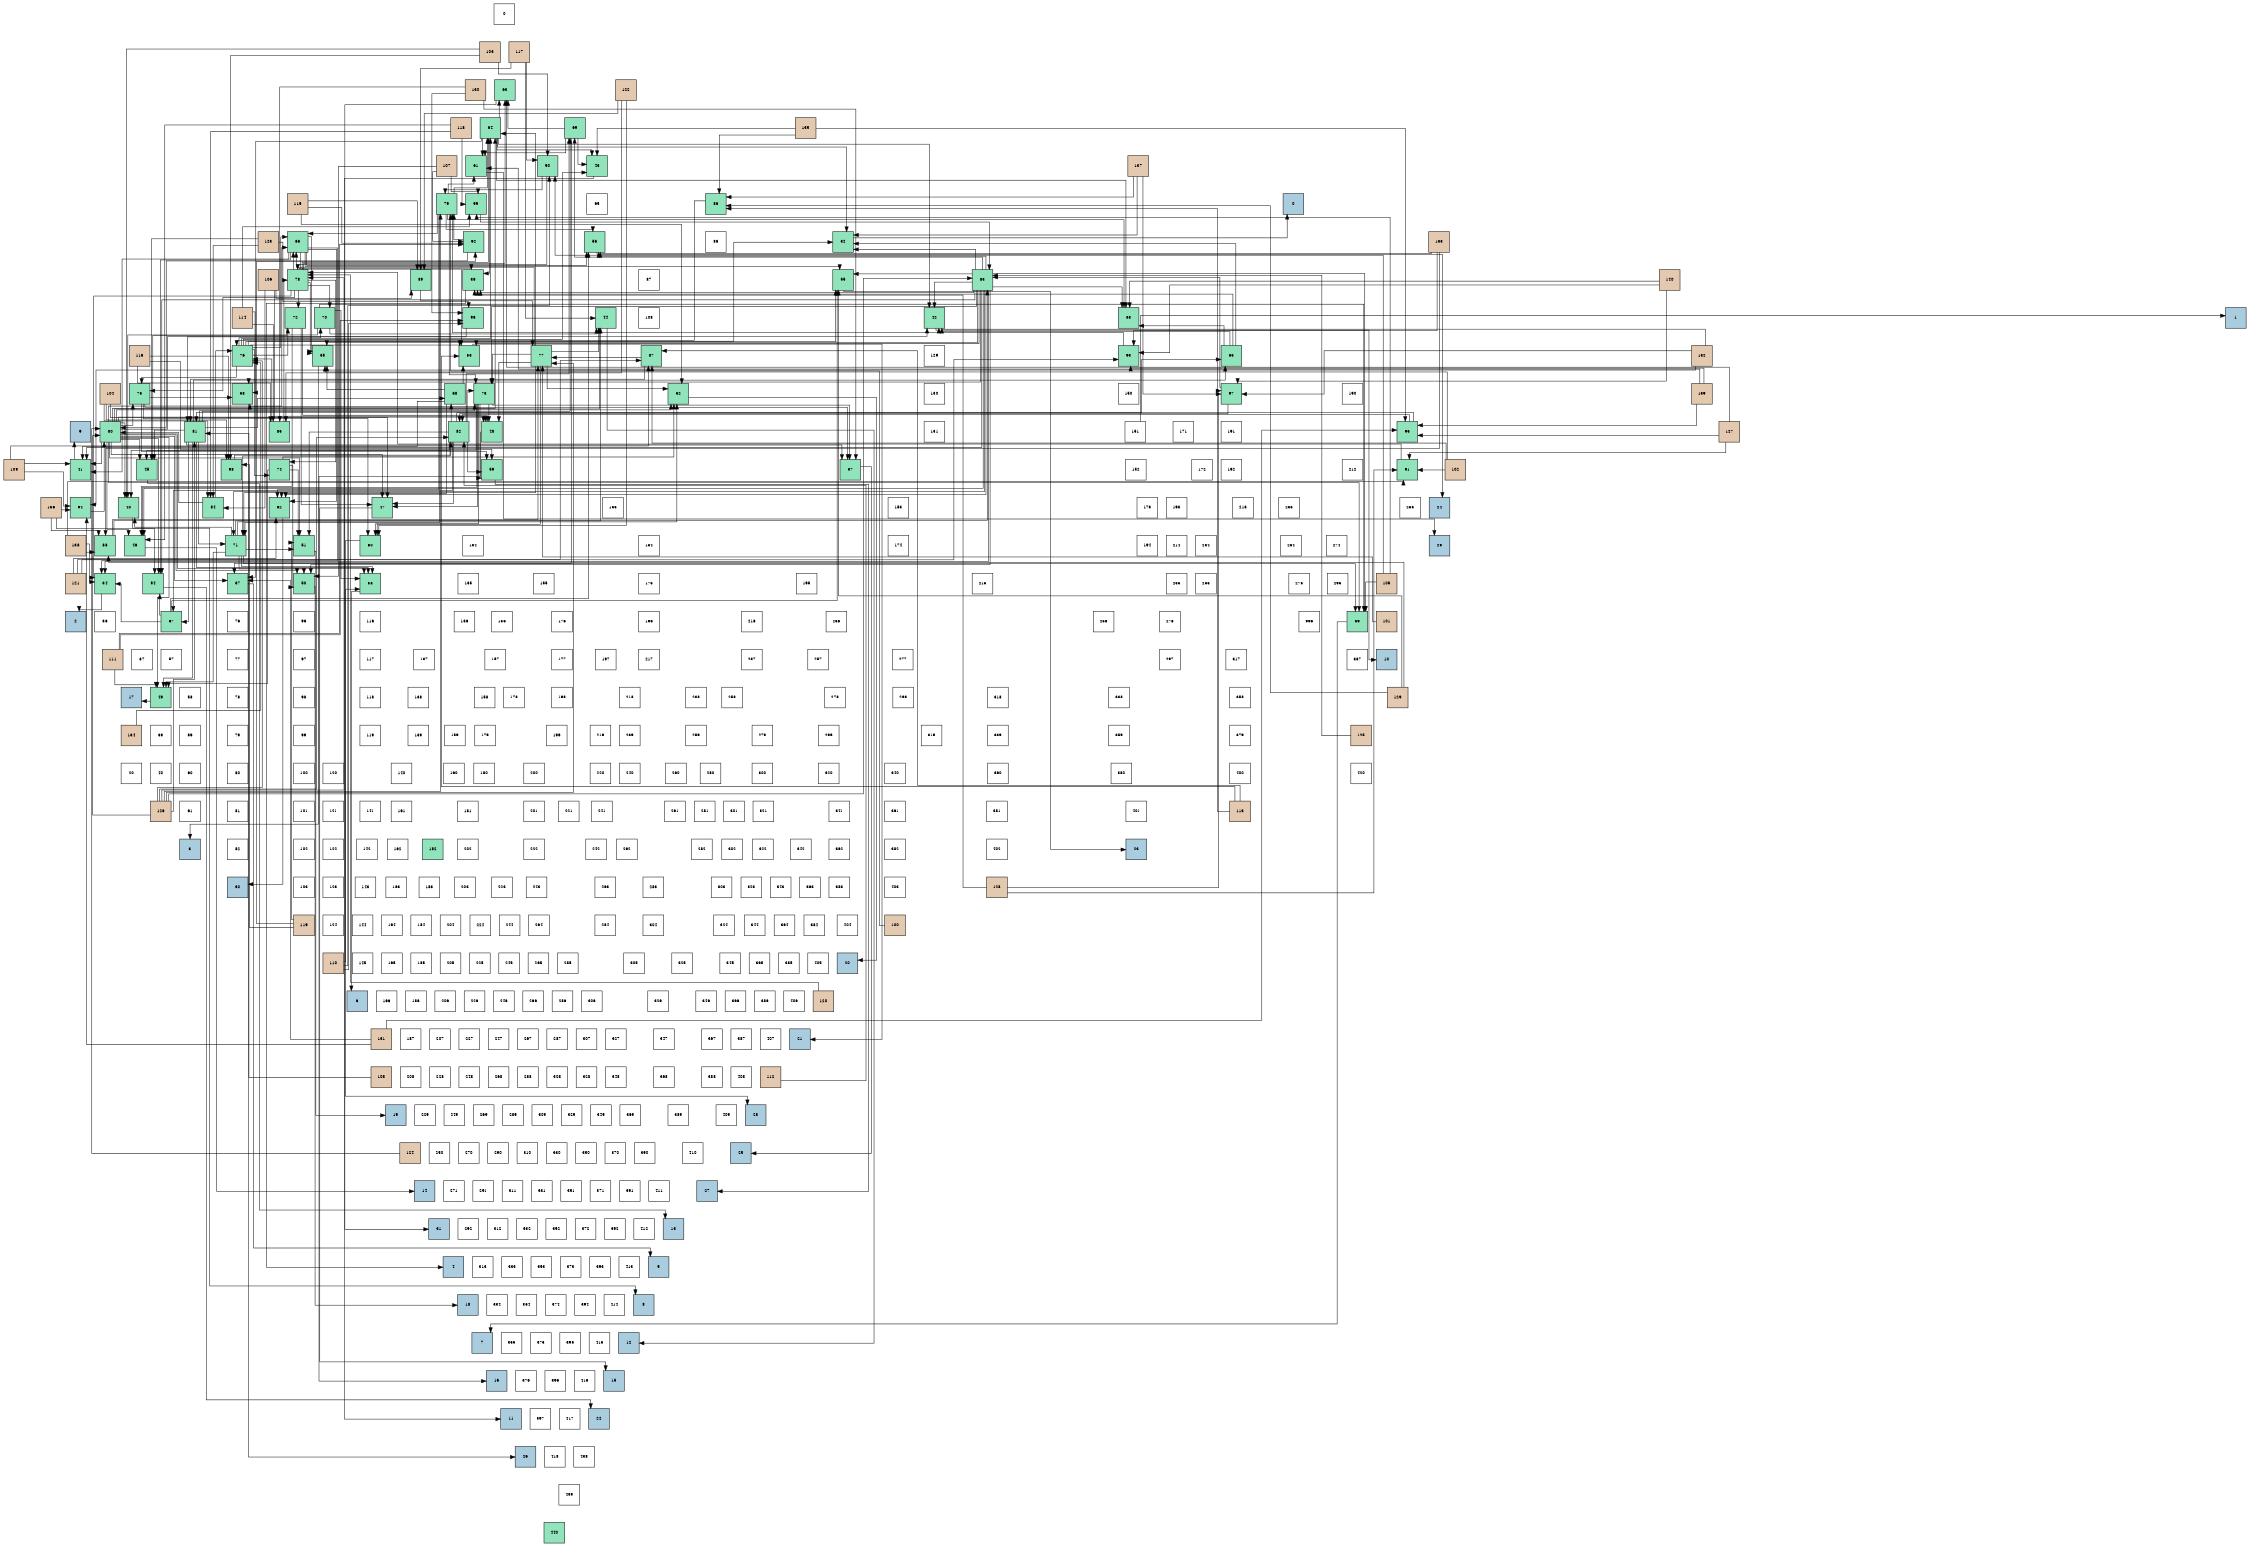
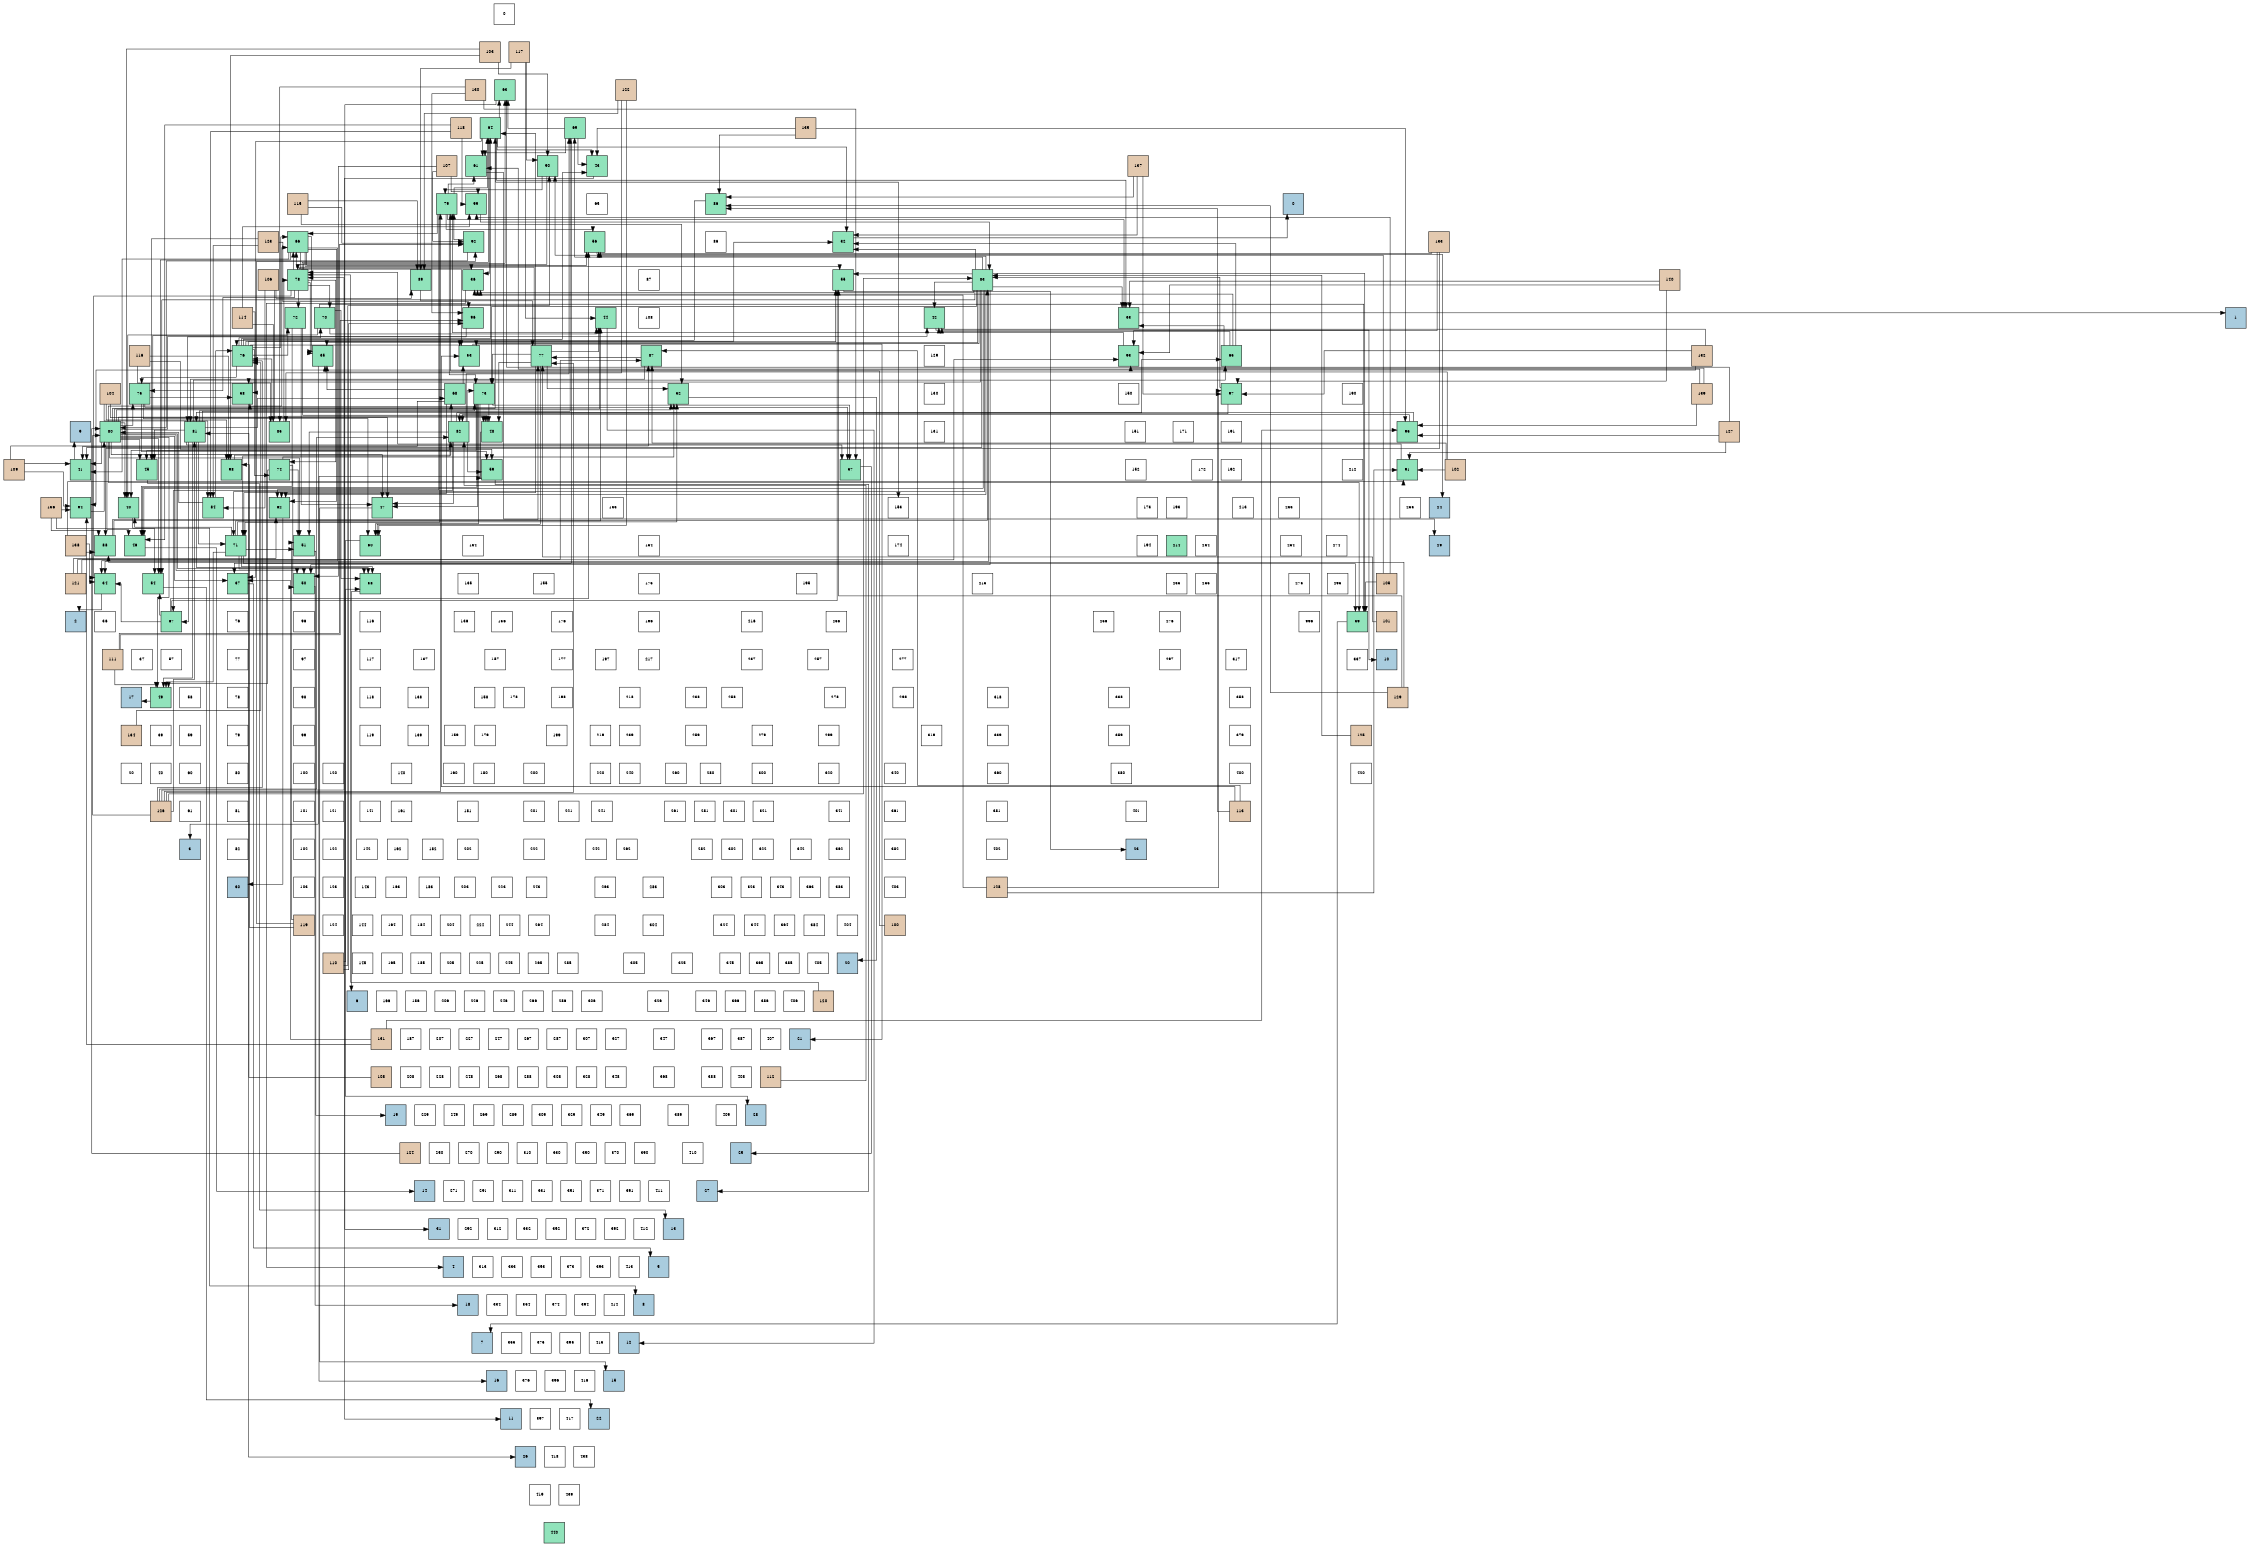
(790, 144) -> (898, 190)
(1628, 316) -> (1653, 313)
(1177, 546) -> (1177, 546)
(433, 849) -> (433, 849)
none -> (540, 1495)
